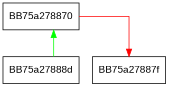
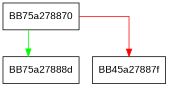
(54, 47) -> (28, 39)
(129, 70) -> (129, 70)
